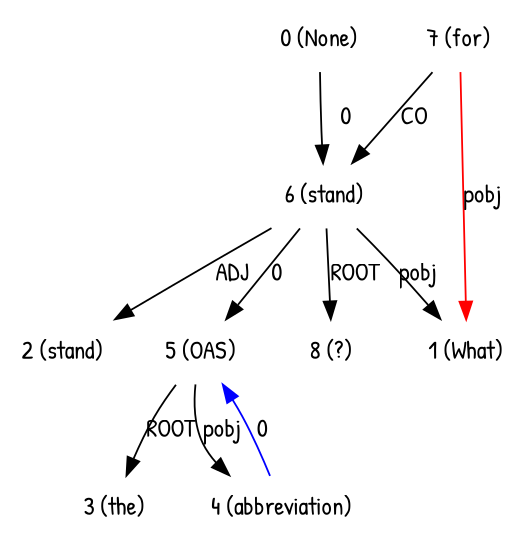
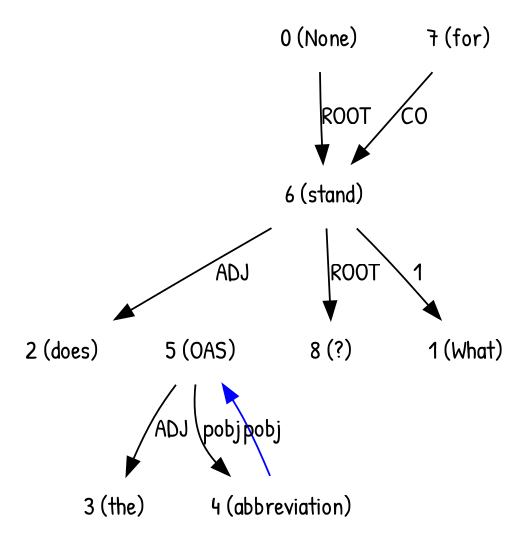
(347, 118) -> (347, 118)
(463, 187) -> none
(269, 267) -> none
(418, 274) -> (418, 274)
(63, 352) -> (63, 352)
(172, 430) -> (172, 430)
(263, 430) -> (263, 430)
